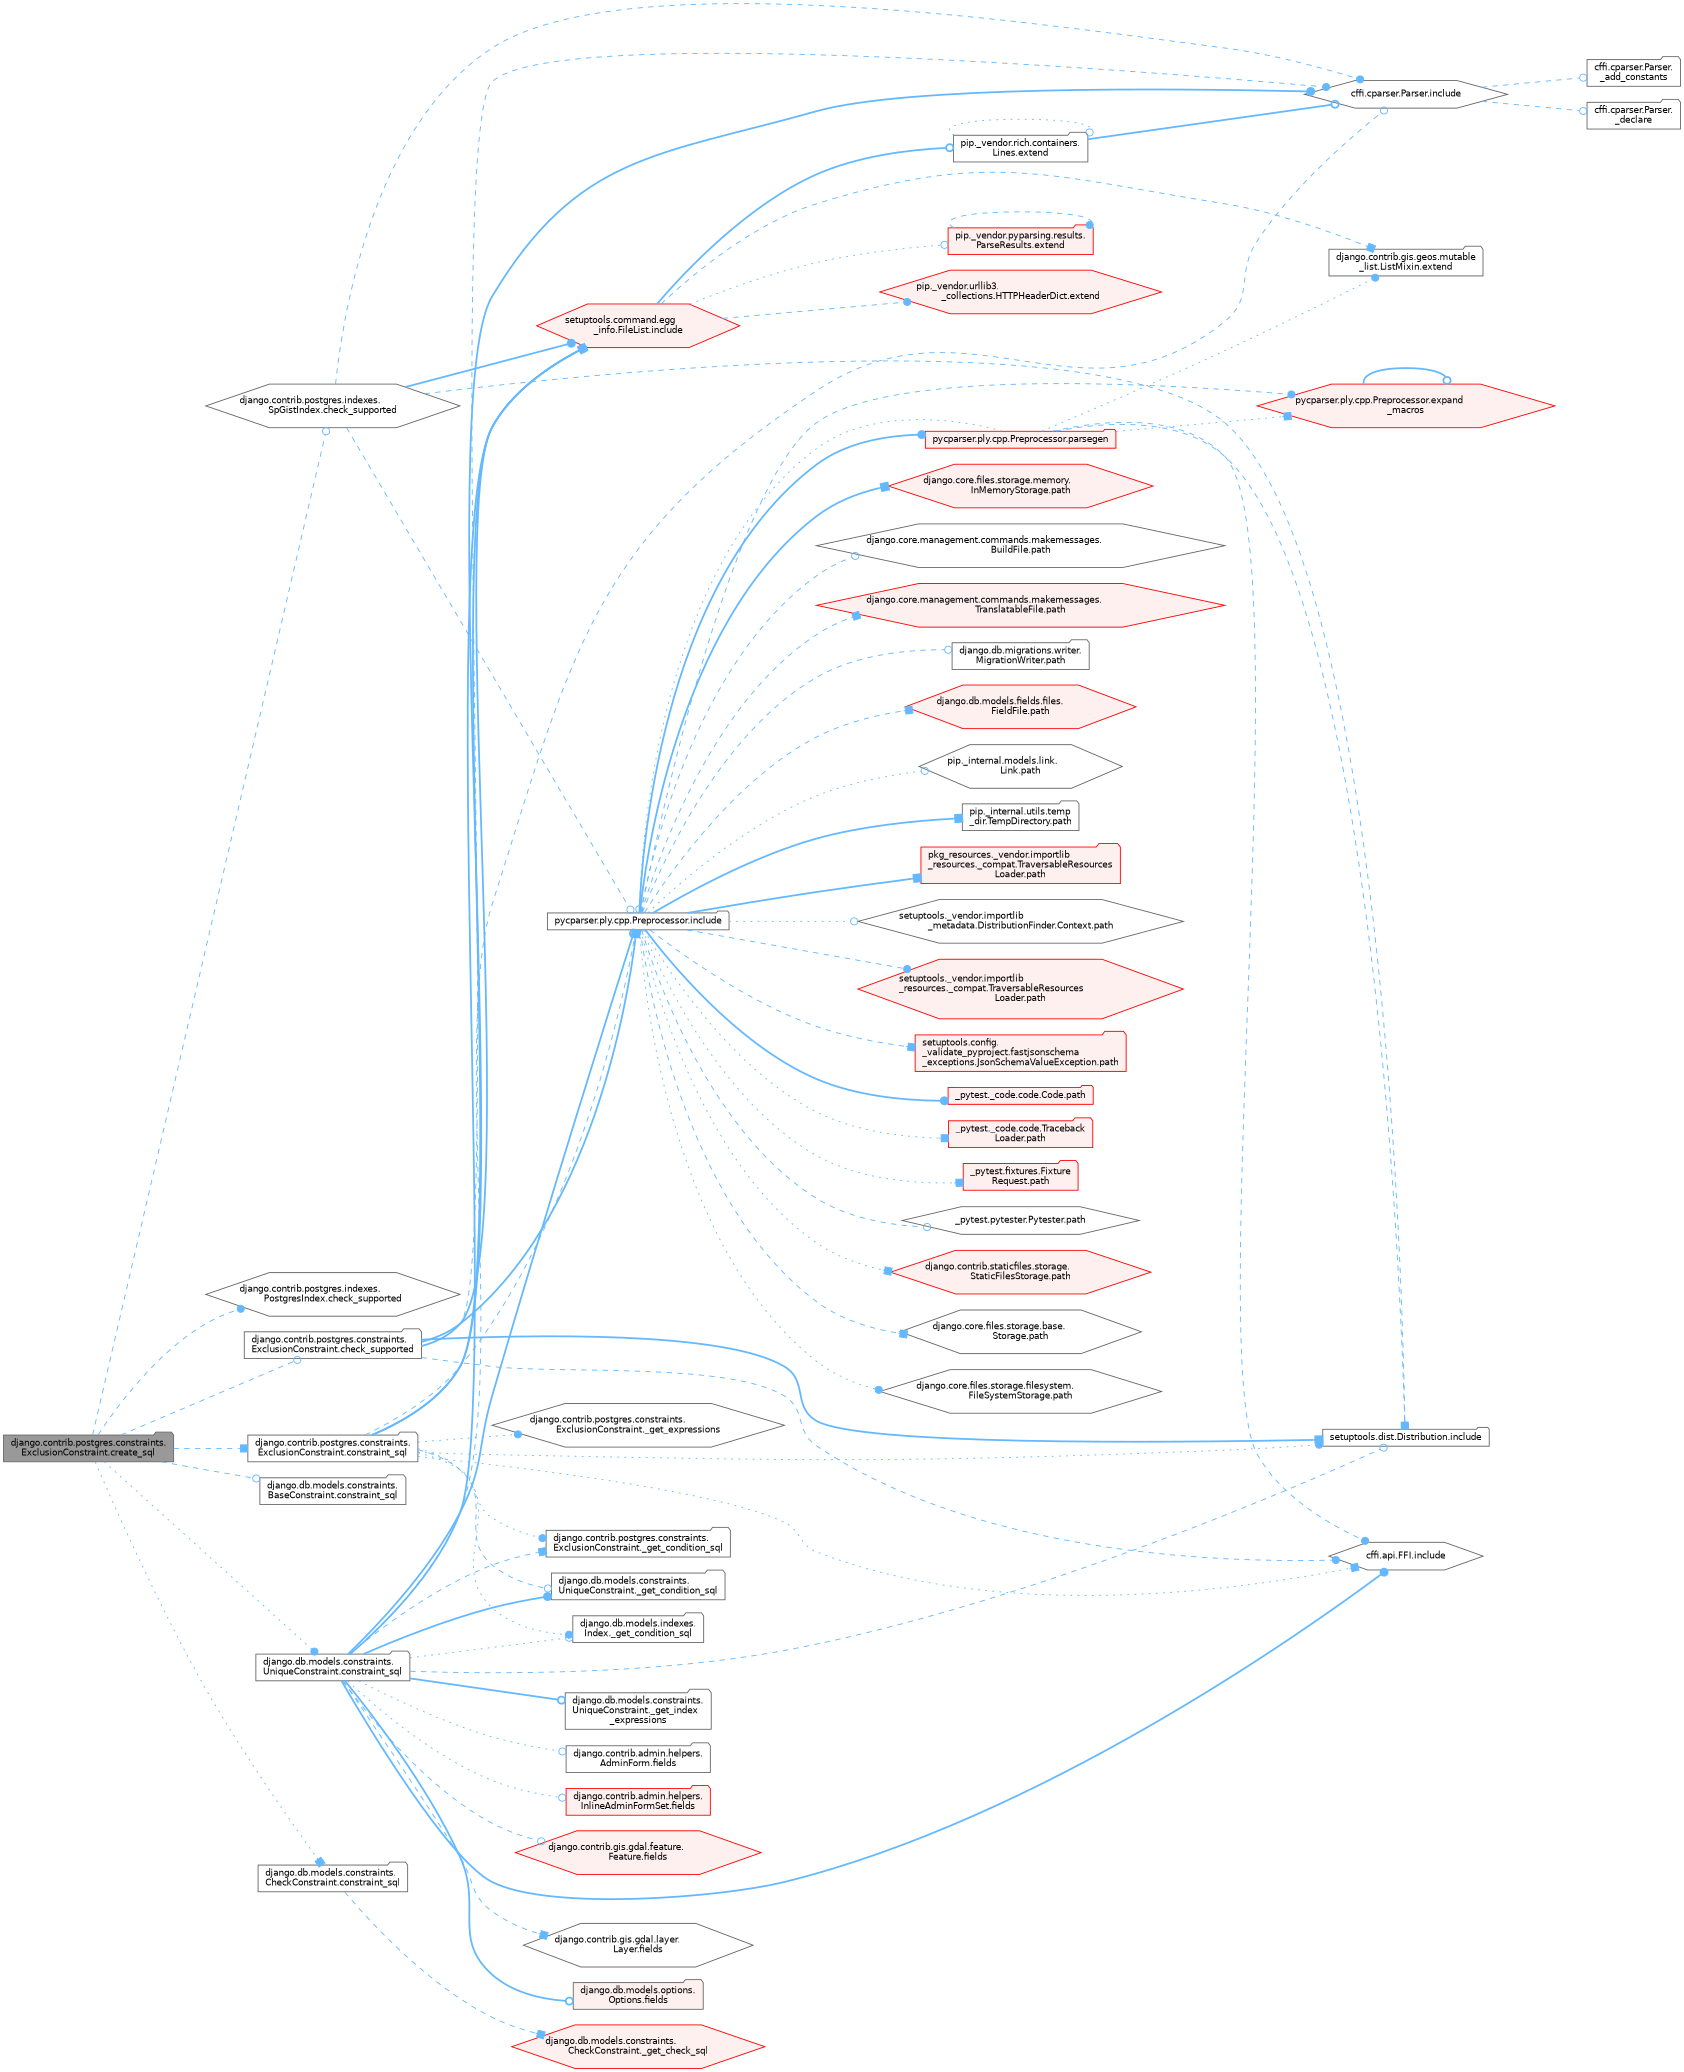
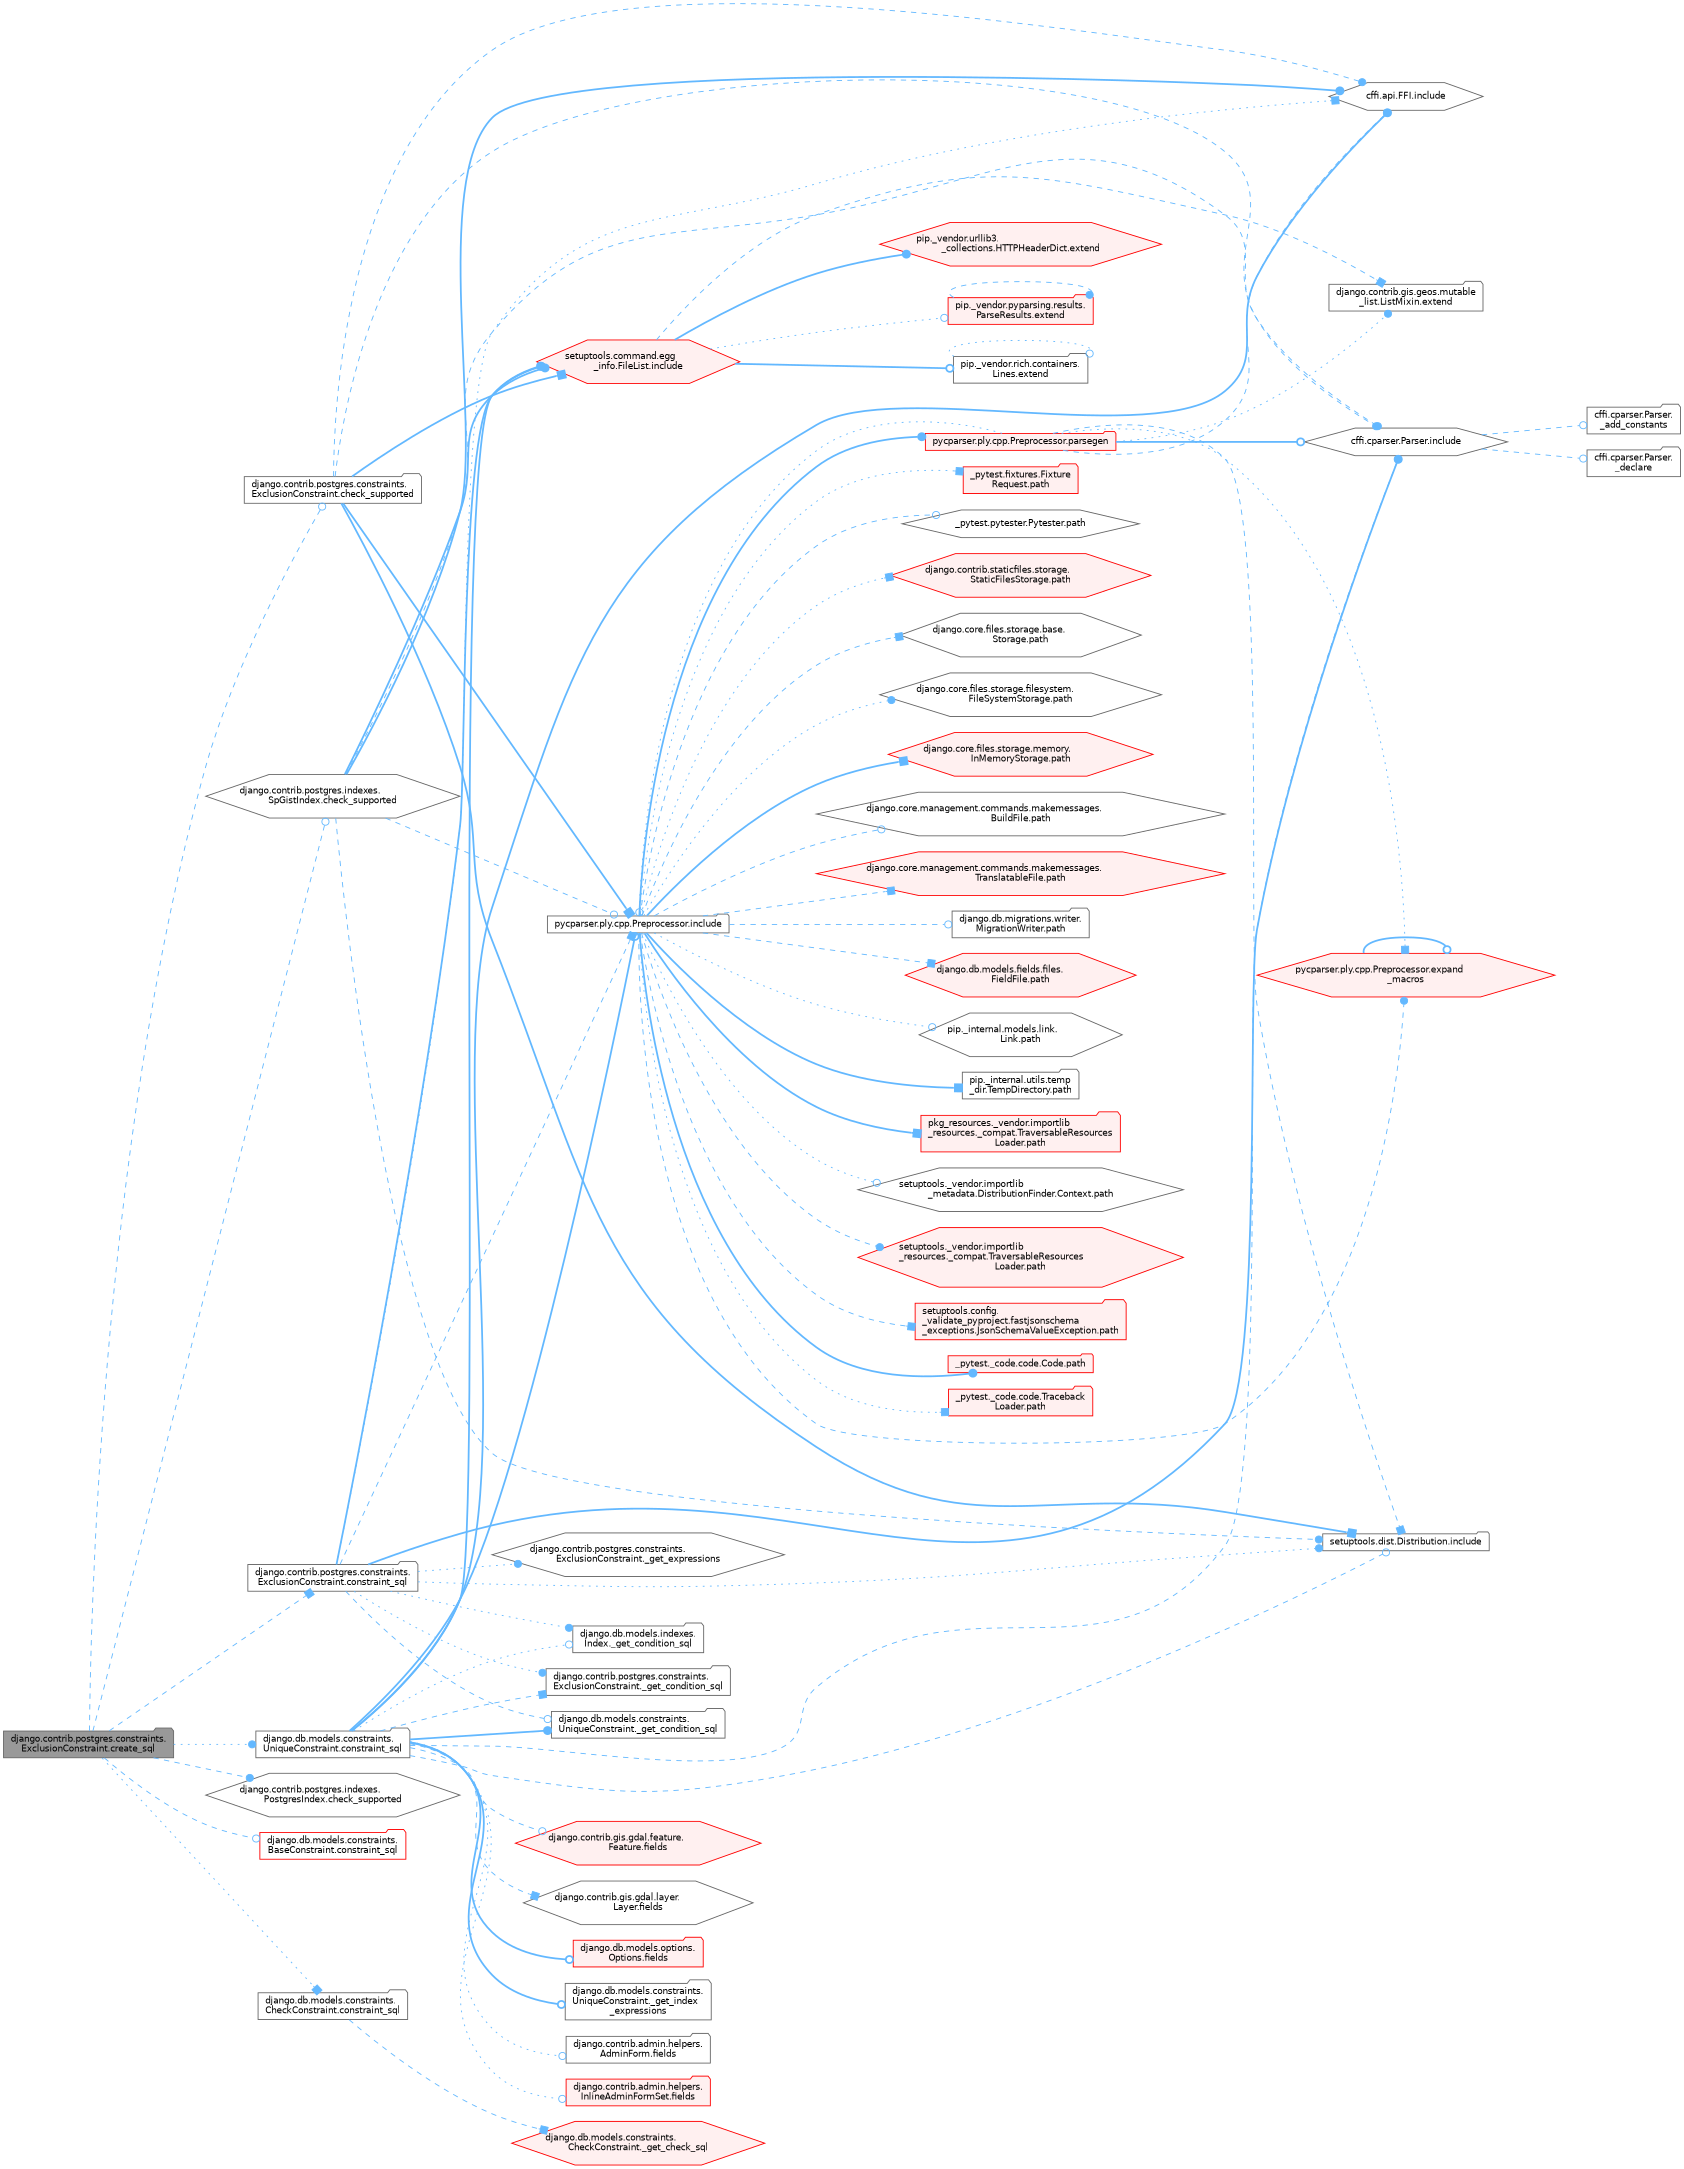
none -> (569, 94)
(1210, 122) -> (1216, 442)
(813, 310) -> (784, 285)
(333, 1491) -> (333, 1846)
(638, 1996) -> (638, 1954)
